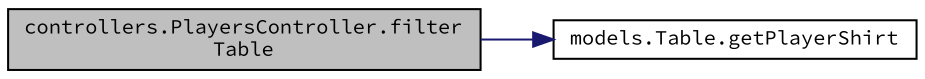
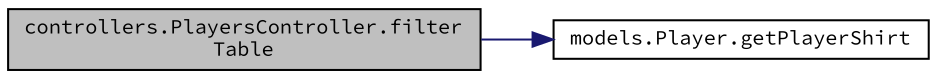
(735, 40) -> (741, 40)
